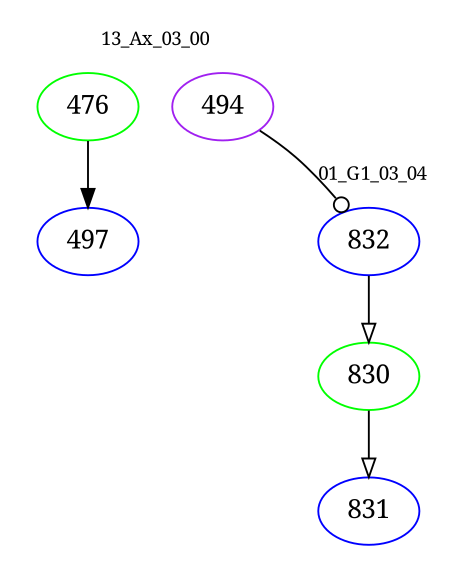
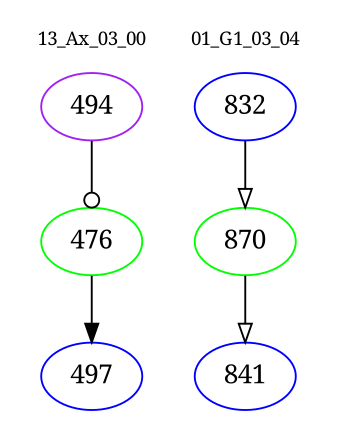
(315, 176) -> (92, 167)
(369, 376) -> (245, 242)
(369, 511) -> (245, 376)
